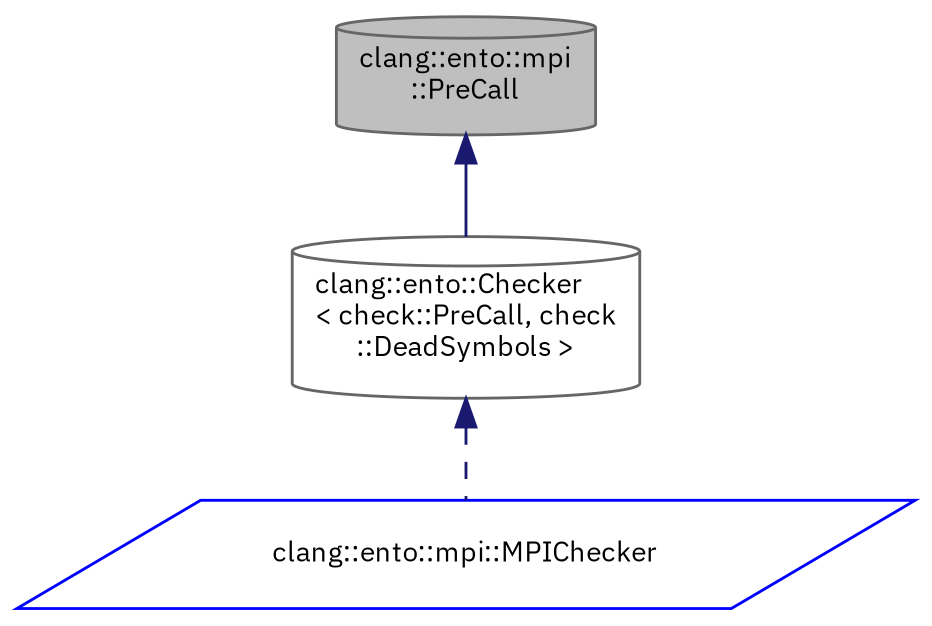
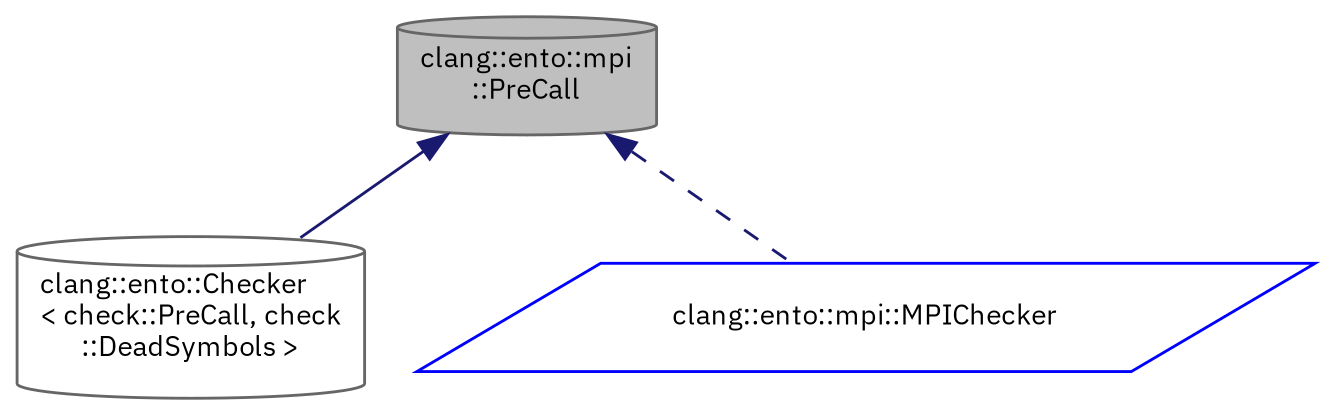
(466, 464) -> (712, 207)
